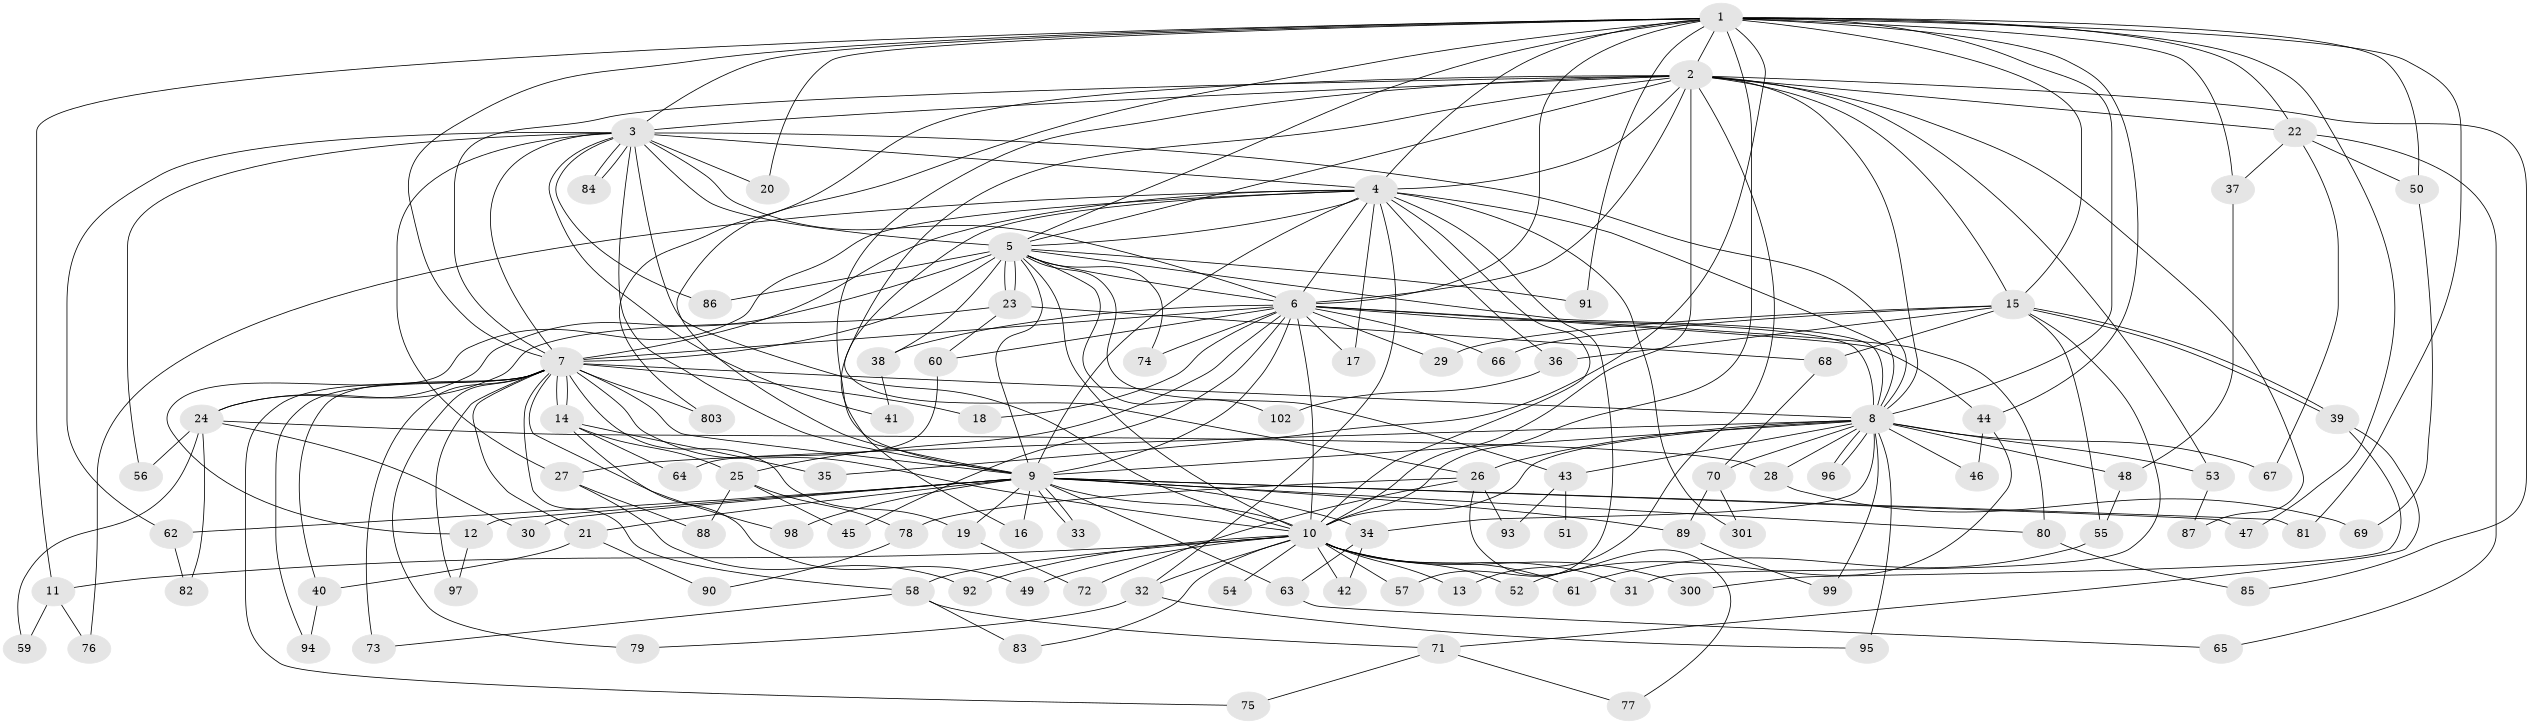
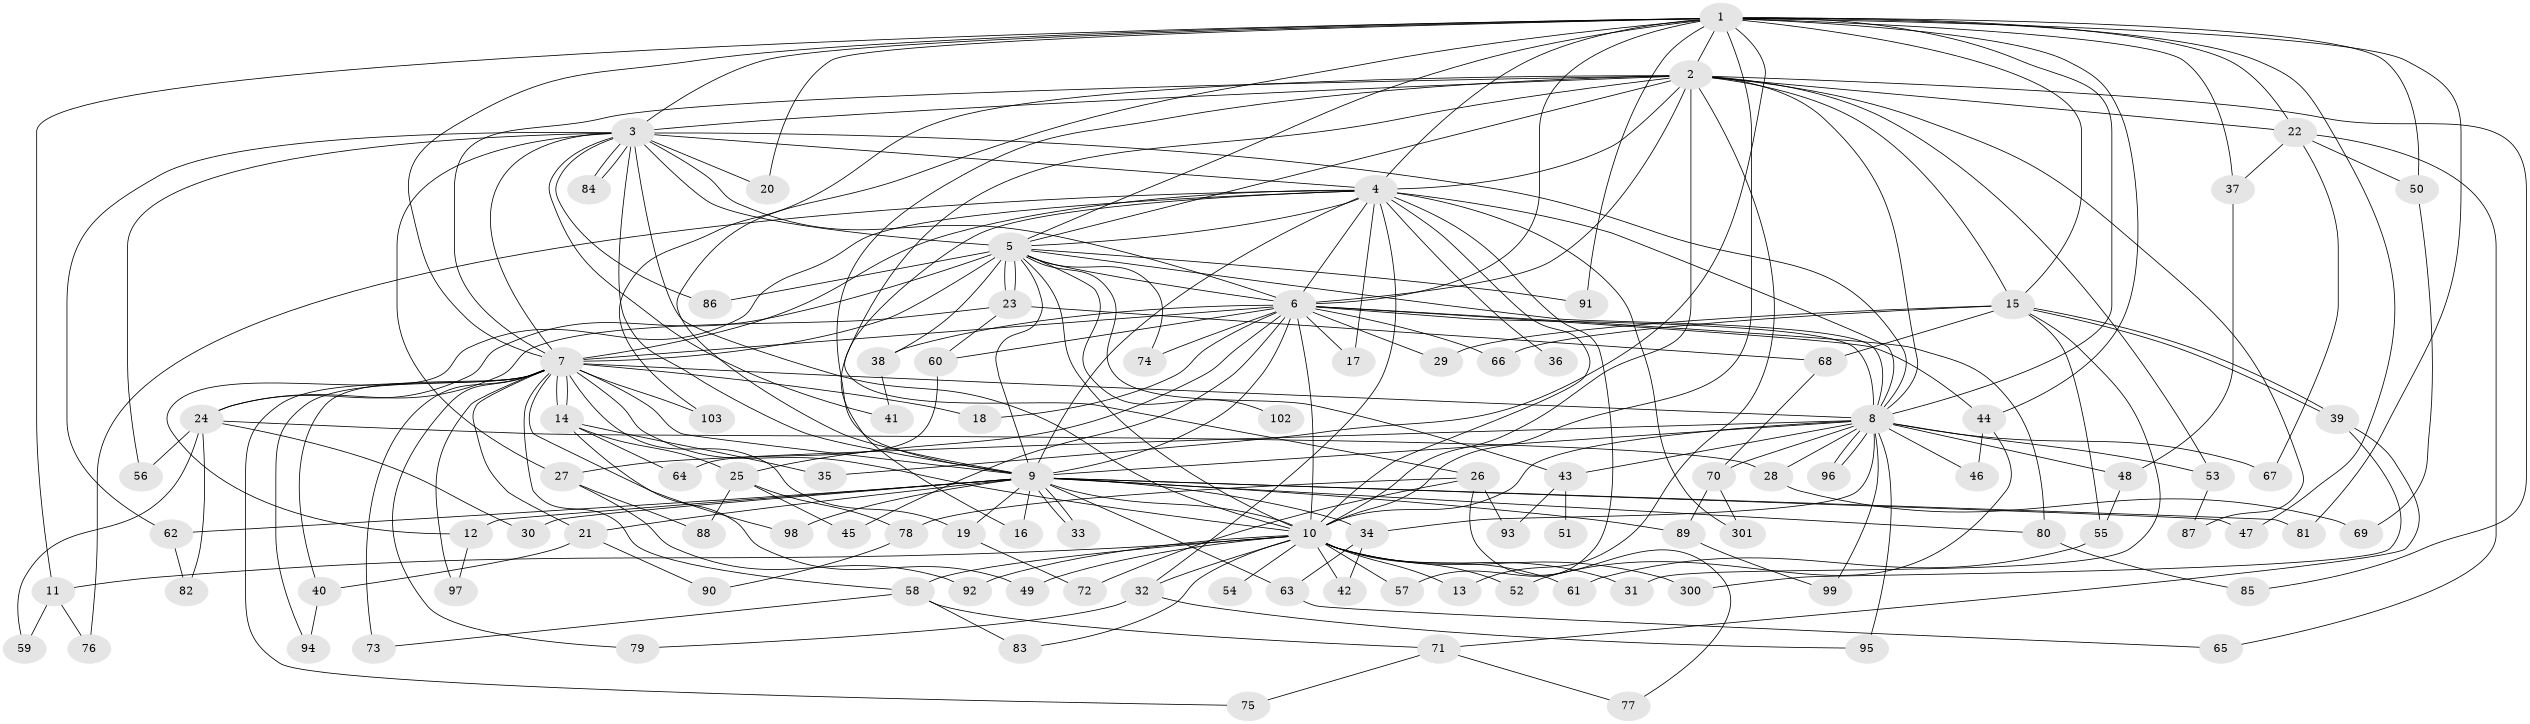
(1826, 328) -> none
(1420, 392) -> none
(712, 419) -> (712, 419)
(1672, 434) -> none
